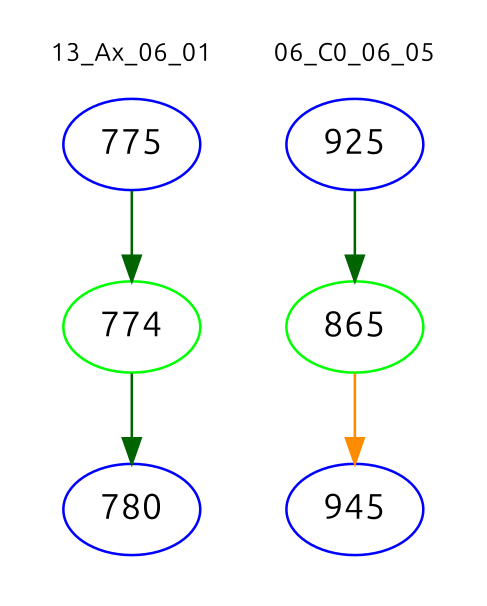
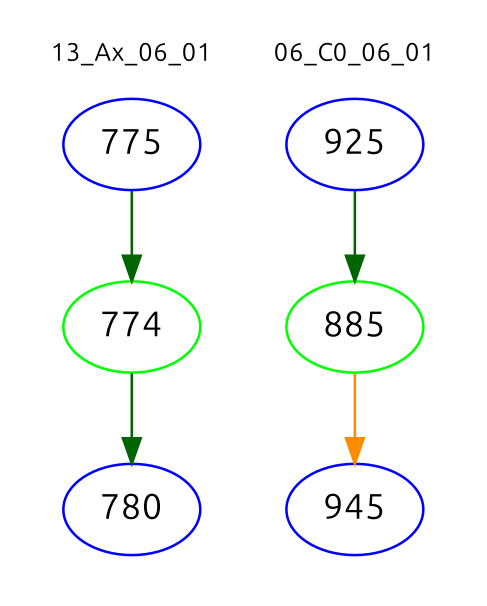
(355, 54) -> (355, 54)
(355, 327) -> (355, 327)
